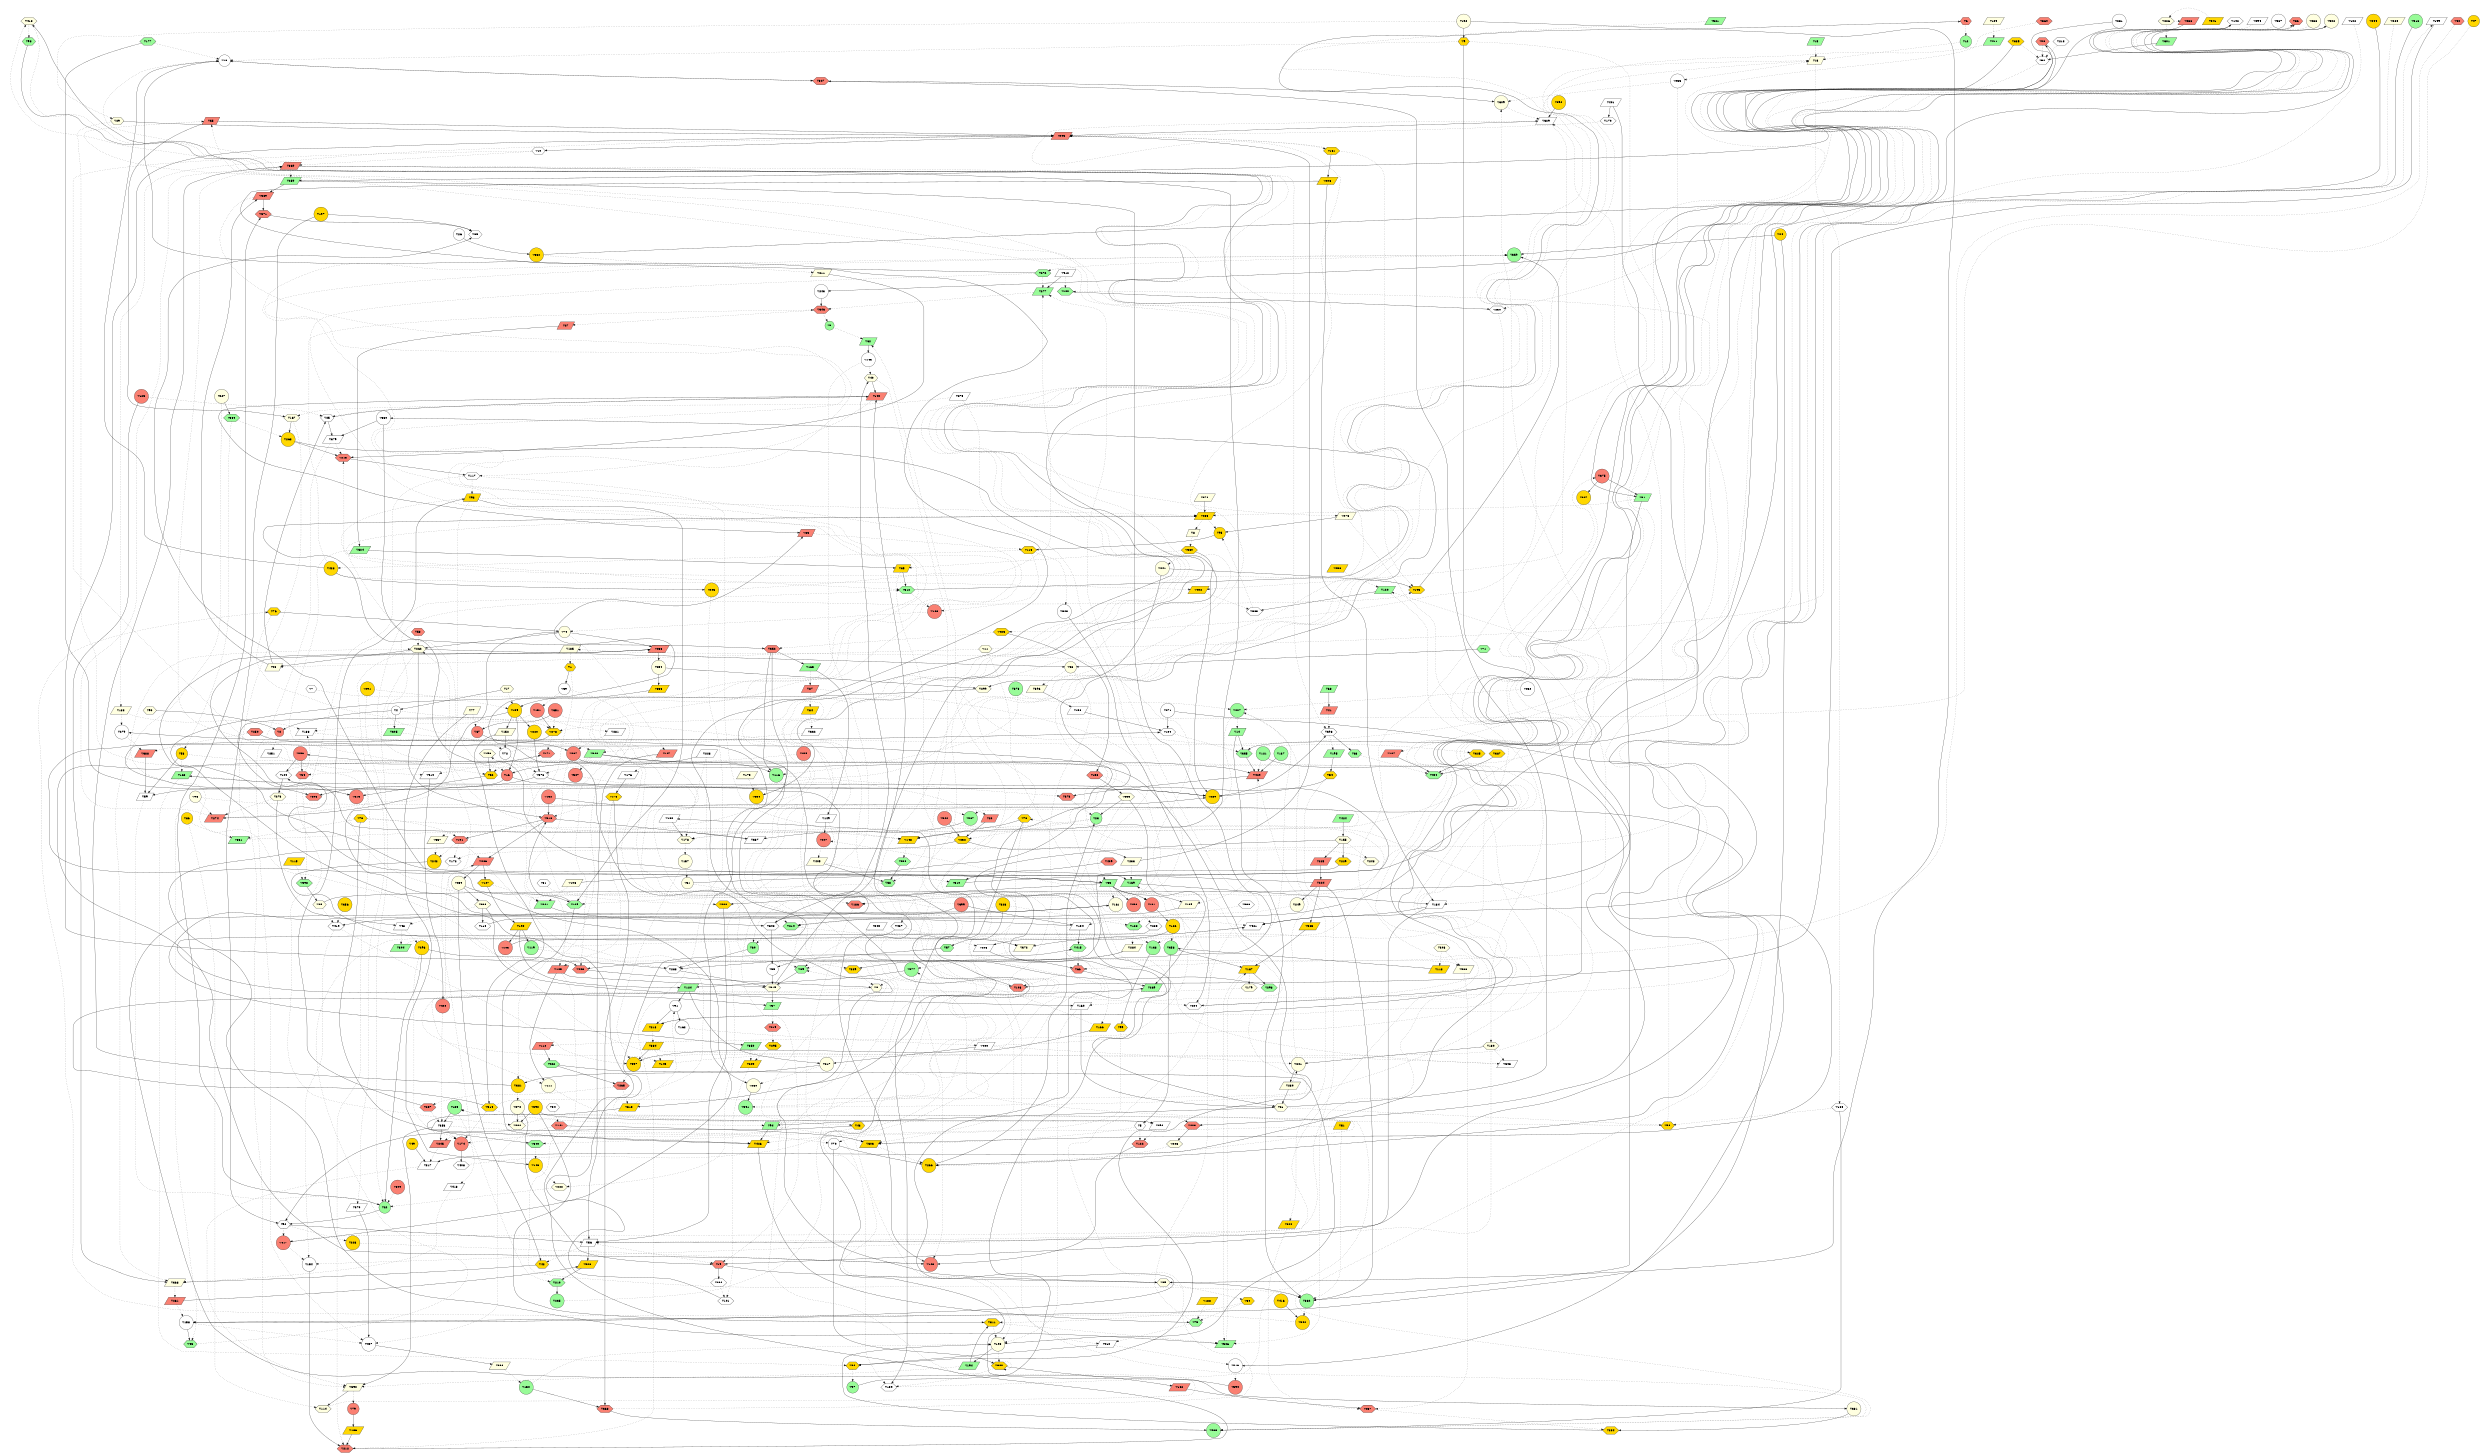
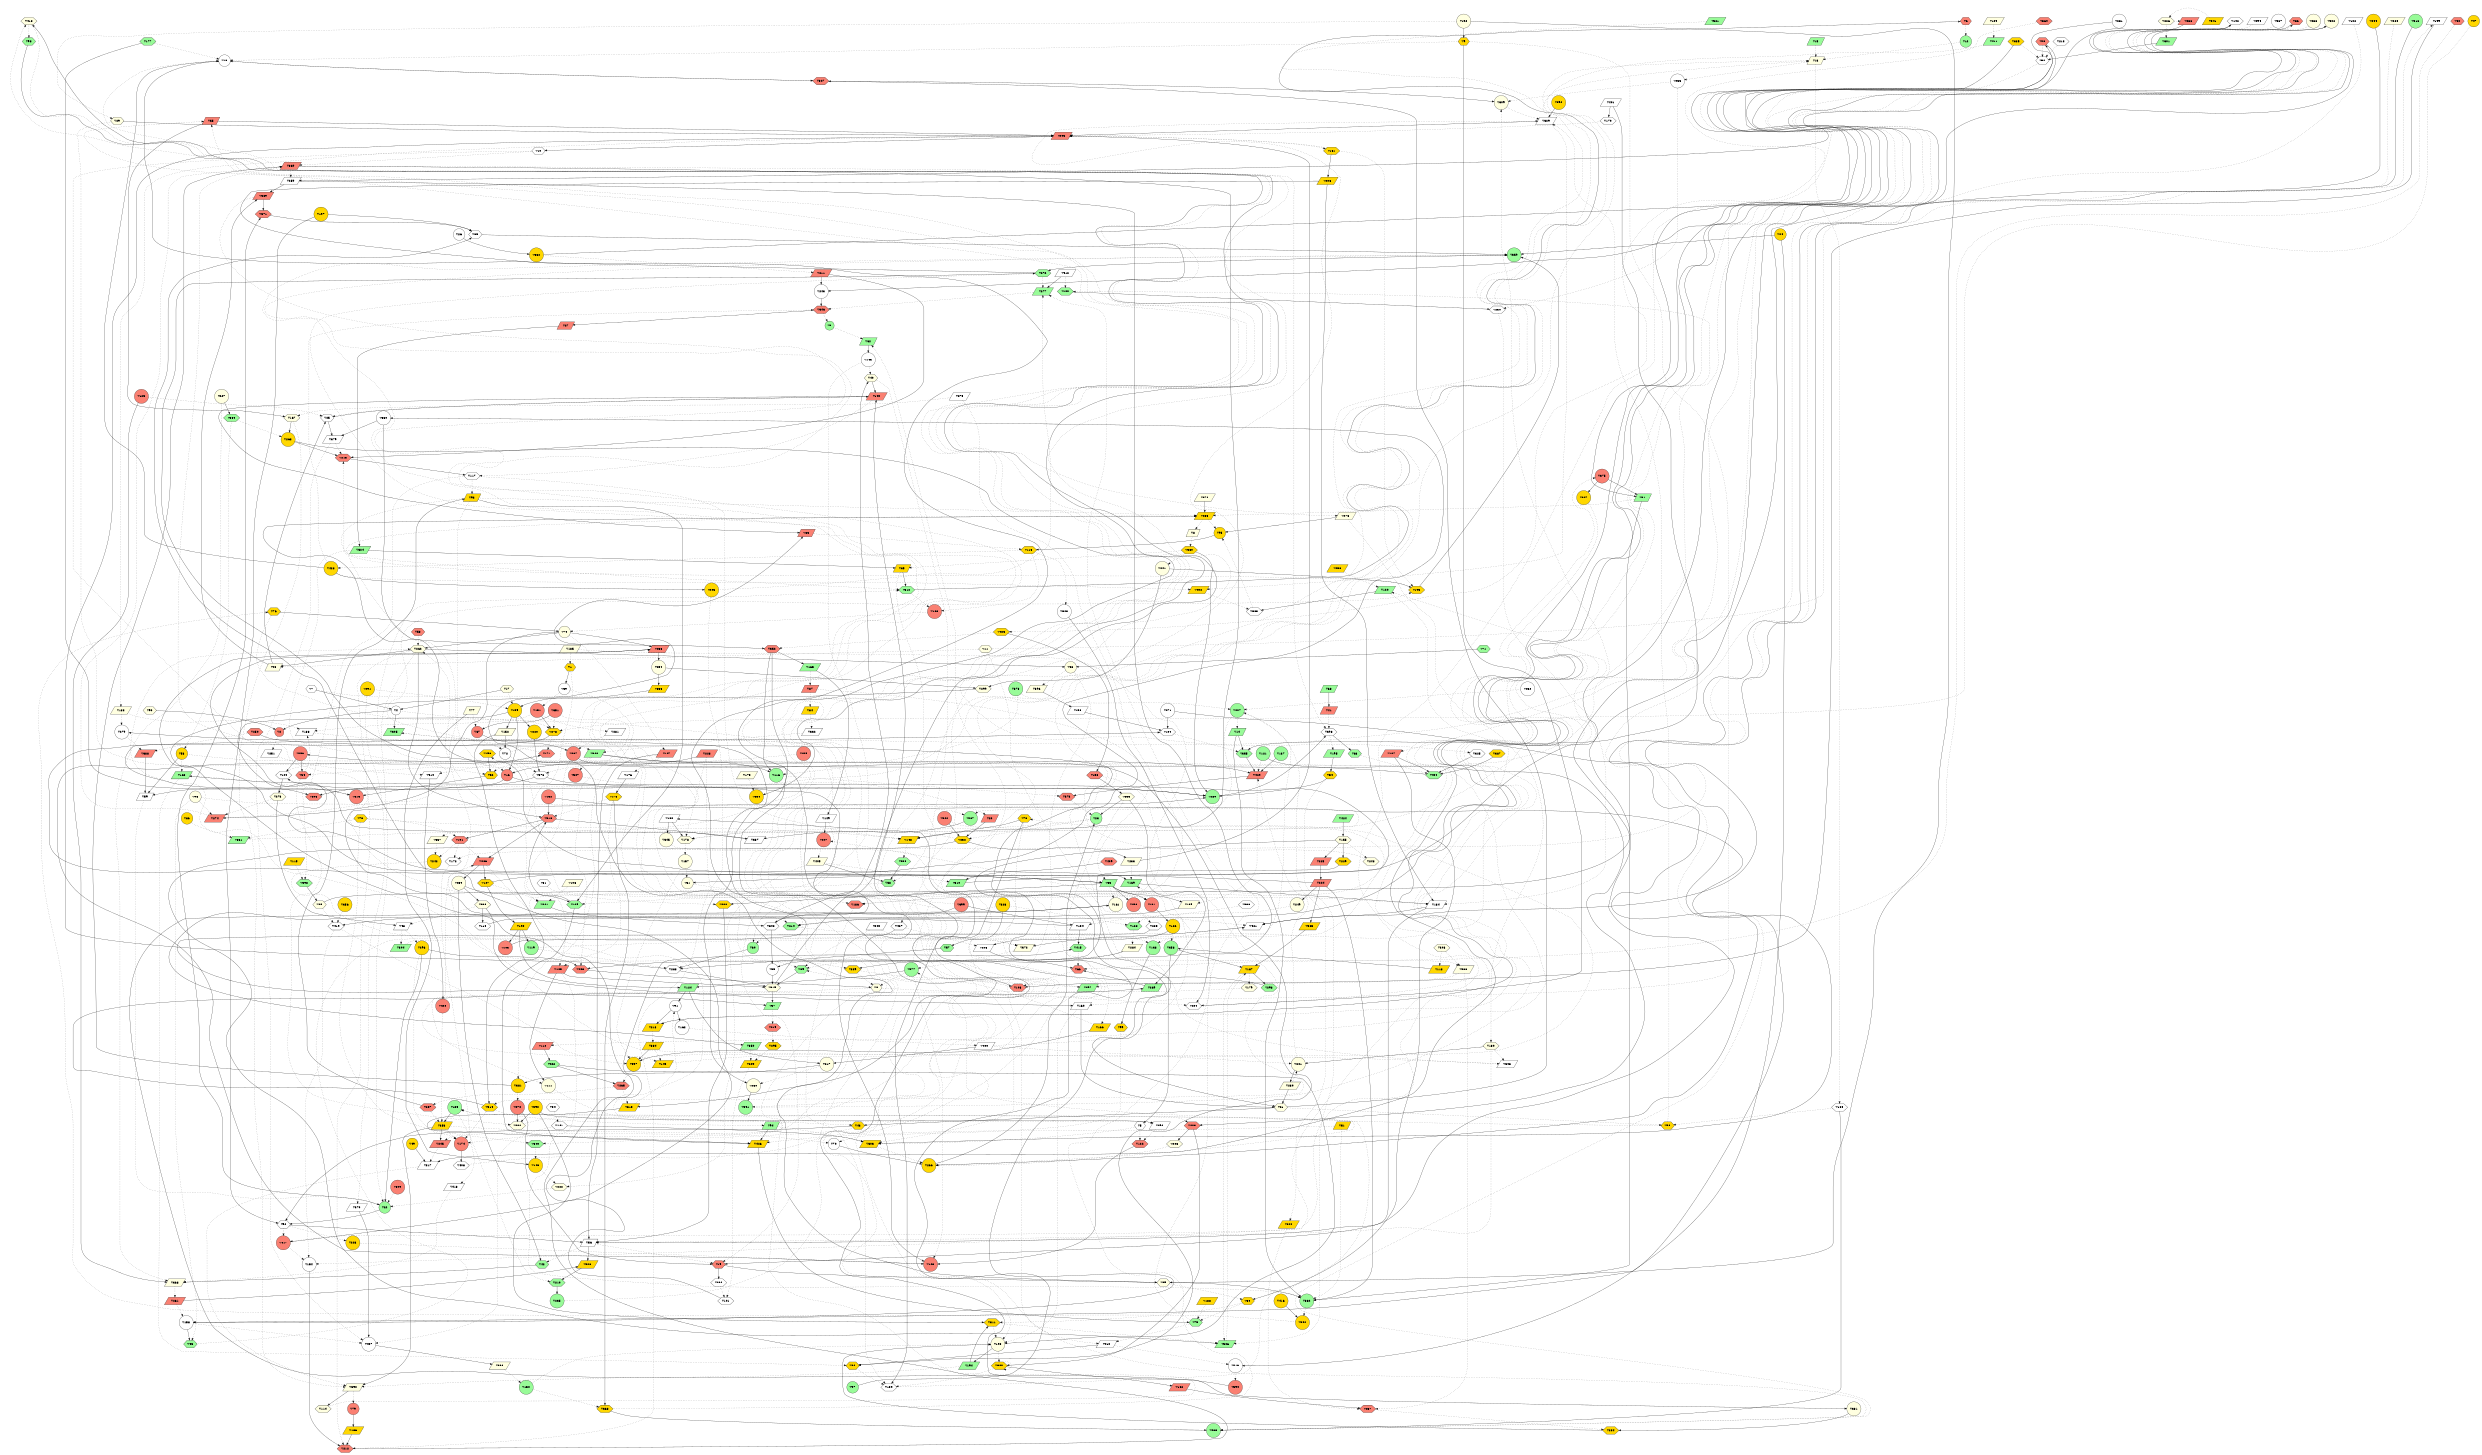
(291, 181) -> (291, 181)
none -> (993, 245)
(1279, 259) -> (1279, 259)
(821, 273) -> (821, 273)
none -> (821, 279)
(694, 318) -> (694, 318)
(1729, 347) -> (1726, 342)
(1428, 552) -> (1415, 570)
none -> (250, 625)
none -> (353, 699)
(487, 754) -> (487, 754)
(707, 754) -> (707, 754)
(1477, 754) -> (1477, 754)
(1212, 797) -> (1212, 797)
none -> (666, 840)
(395, 934) -> (395, 934)
(1110, 978) -> (1112, 978)
none -> (1088, 988)
(1282, 989) -> (1278, 988)
(343, 1046) -> (343, 1046)
none -> (1419, 1050)
(517, 1107) -> (517, 1107)
(1064, 1114) -> (1040, 1118)
(442, 1126) -> (442, 1126)
(559, 1126) -> (559, 1126)
(215, 1149) -> none
(542, 1264) -> (542, 1264)
(834, 1312) -> (1176, 1305)
(853, 1374) -> (871, 1378)
(565, 1398) -> (565, 1398)
(605, 1409) -> (605, 1409)
